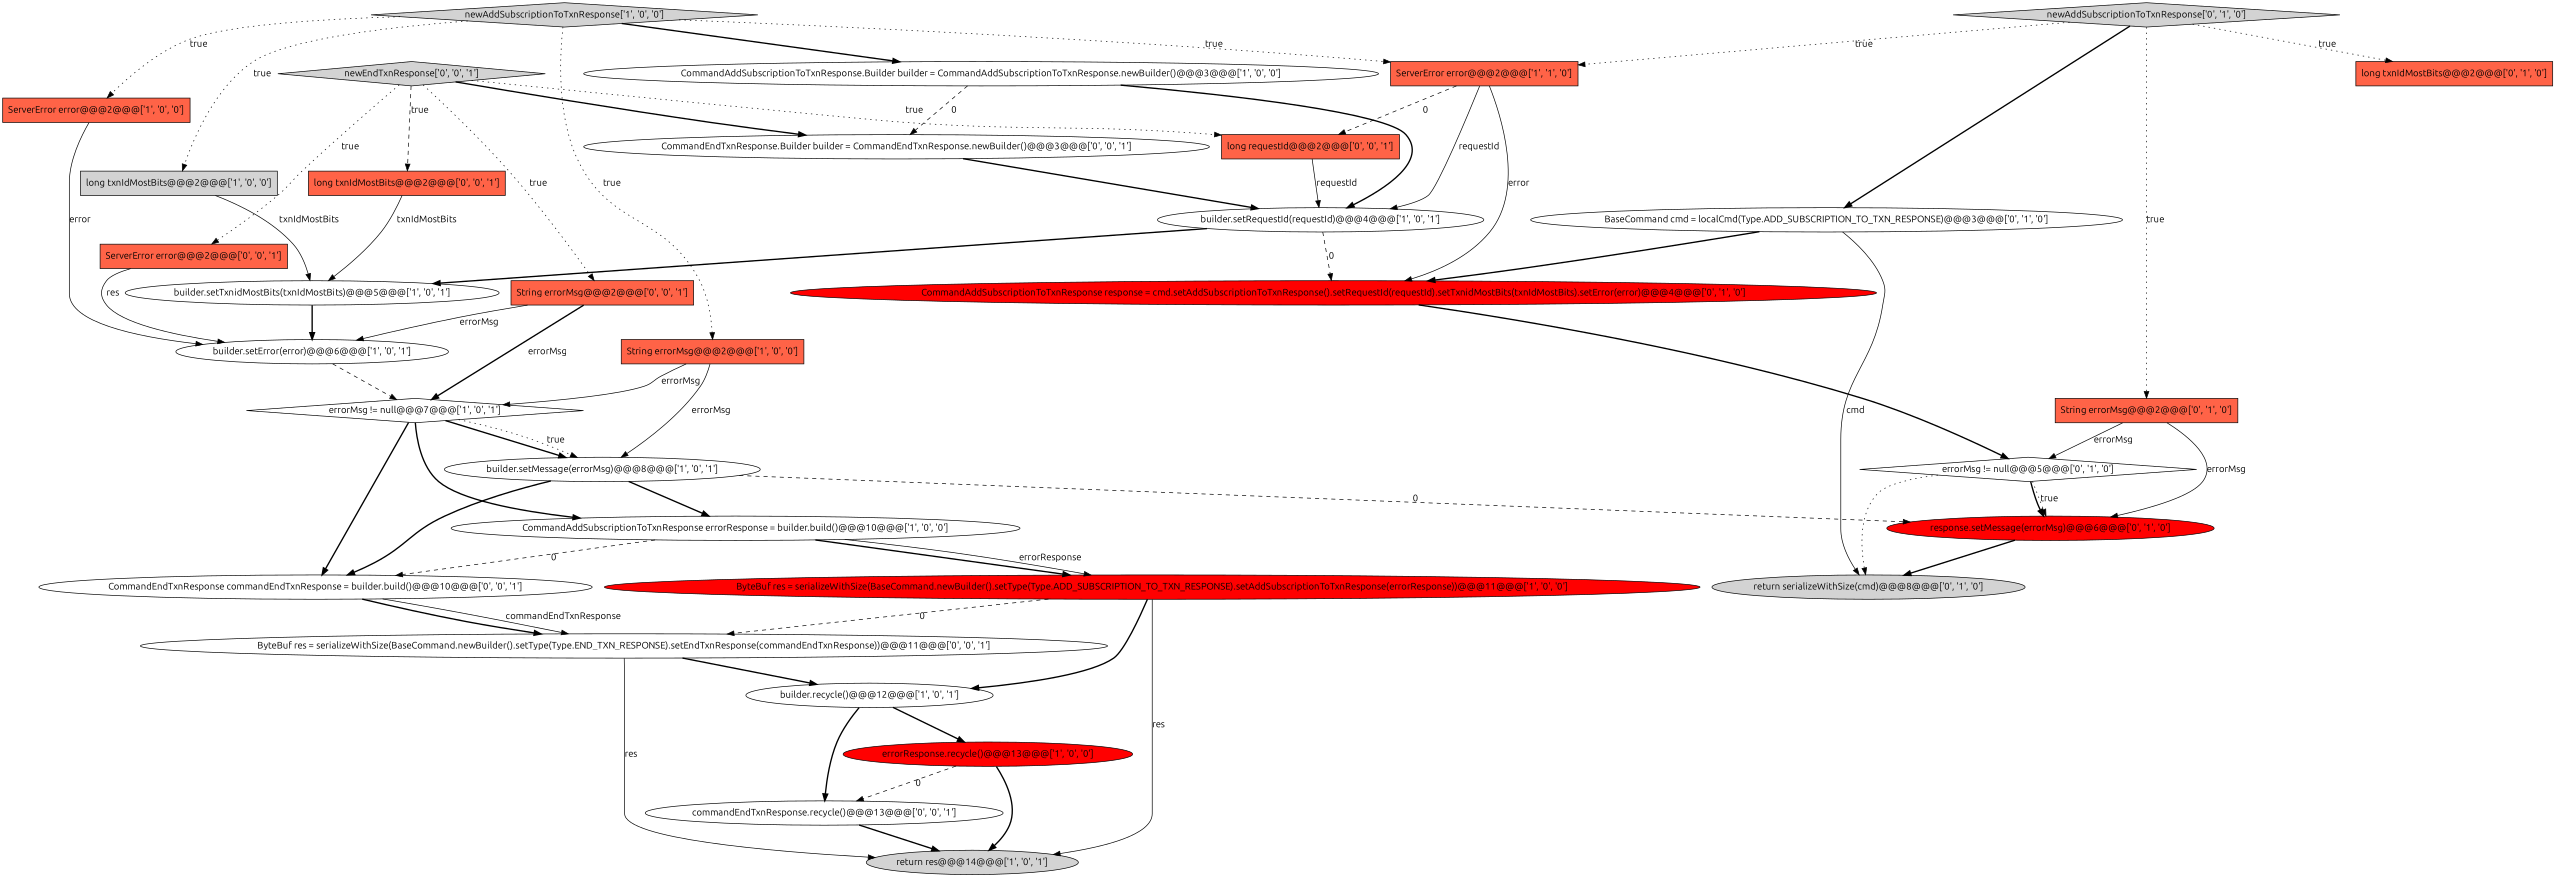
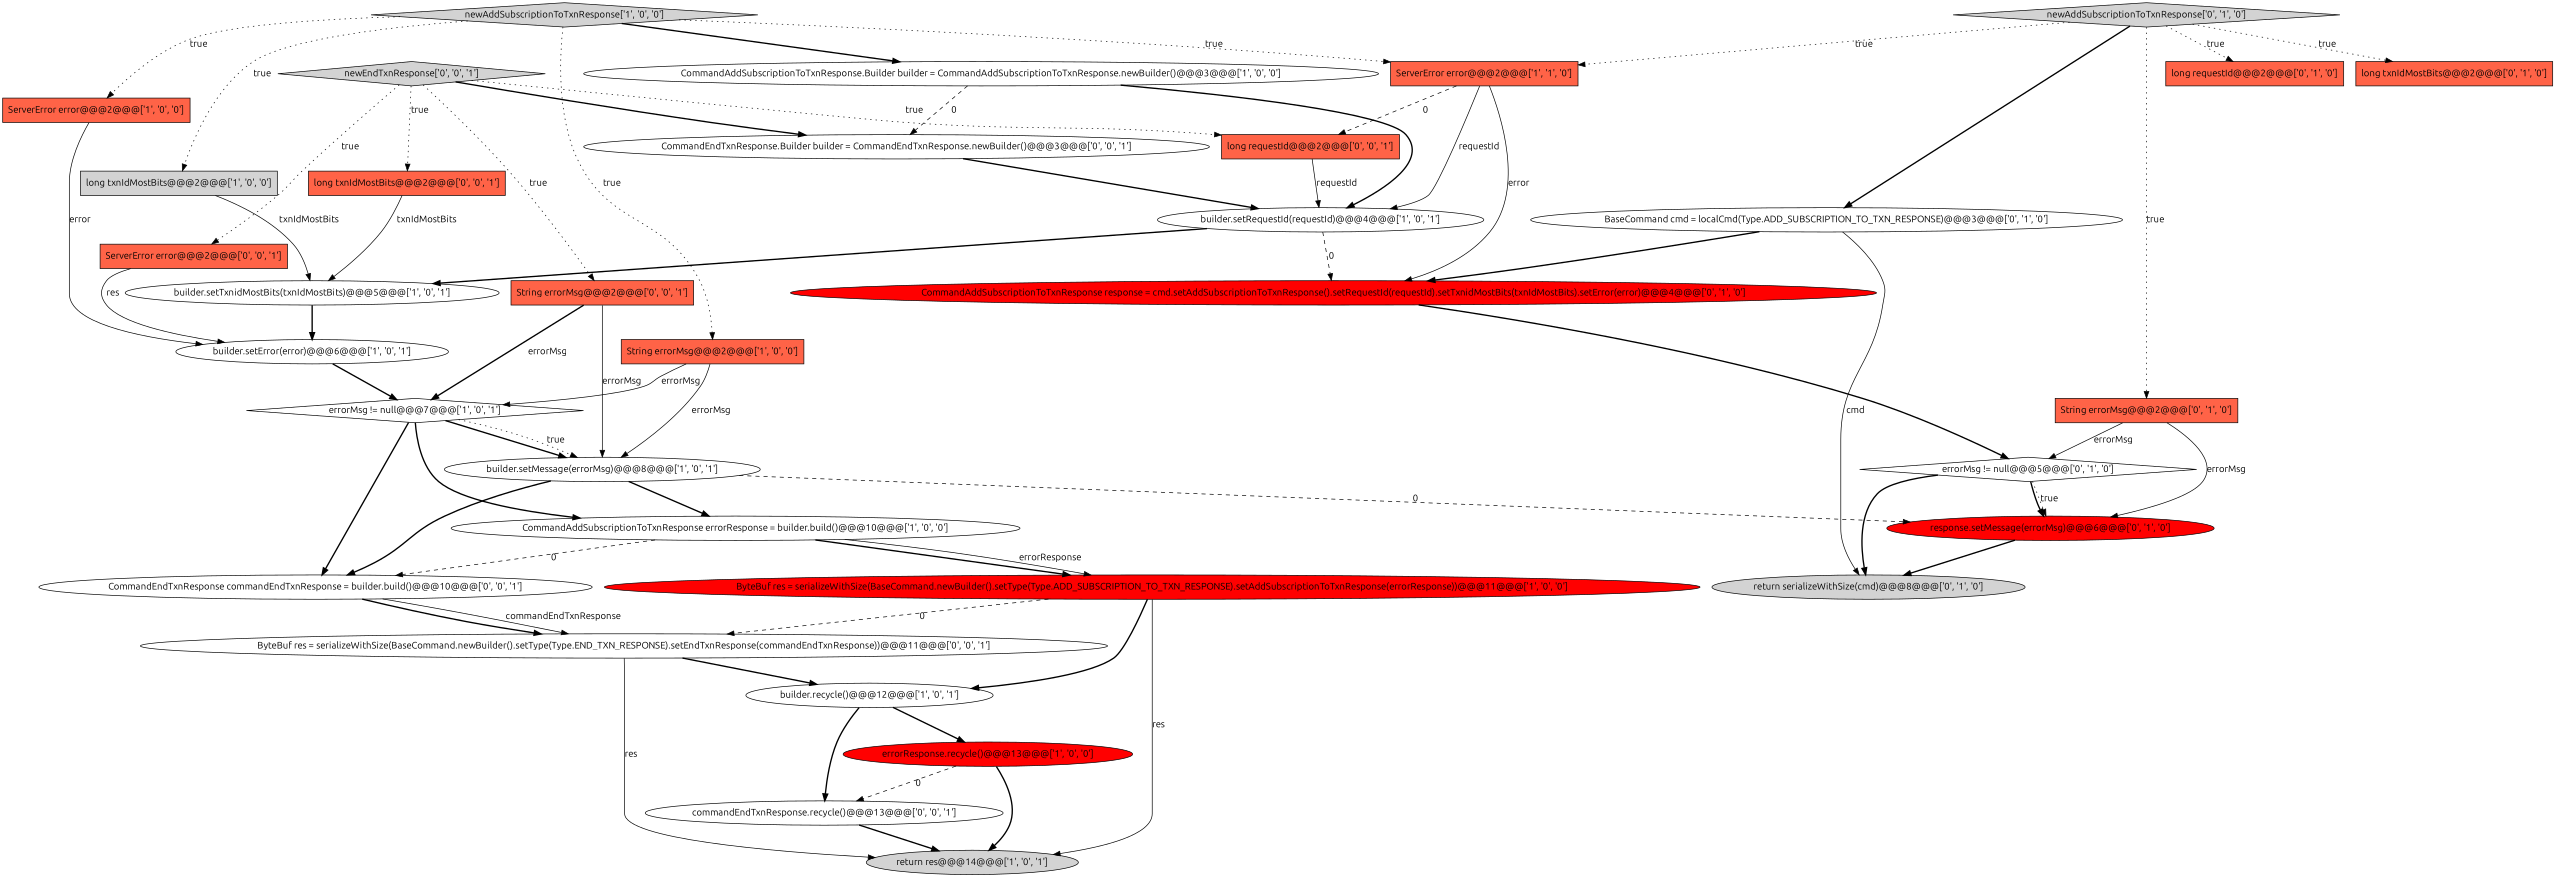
none -> (2255, 74)
(409, 125) -> (409, 125)
(445, 320) -> (602, 378)
(362, 380) -> (362, 380)
(1873, 499) -> (1873, 499)
